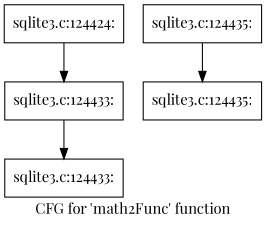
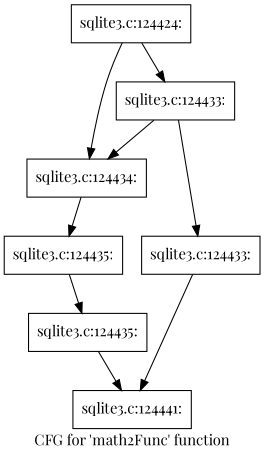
none -> (87, 178)
none -> (132, 410)
